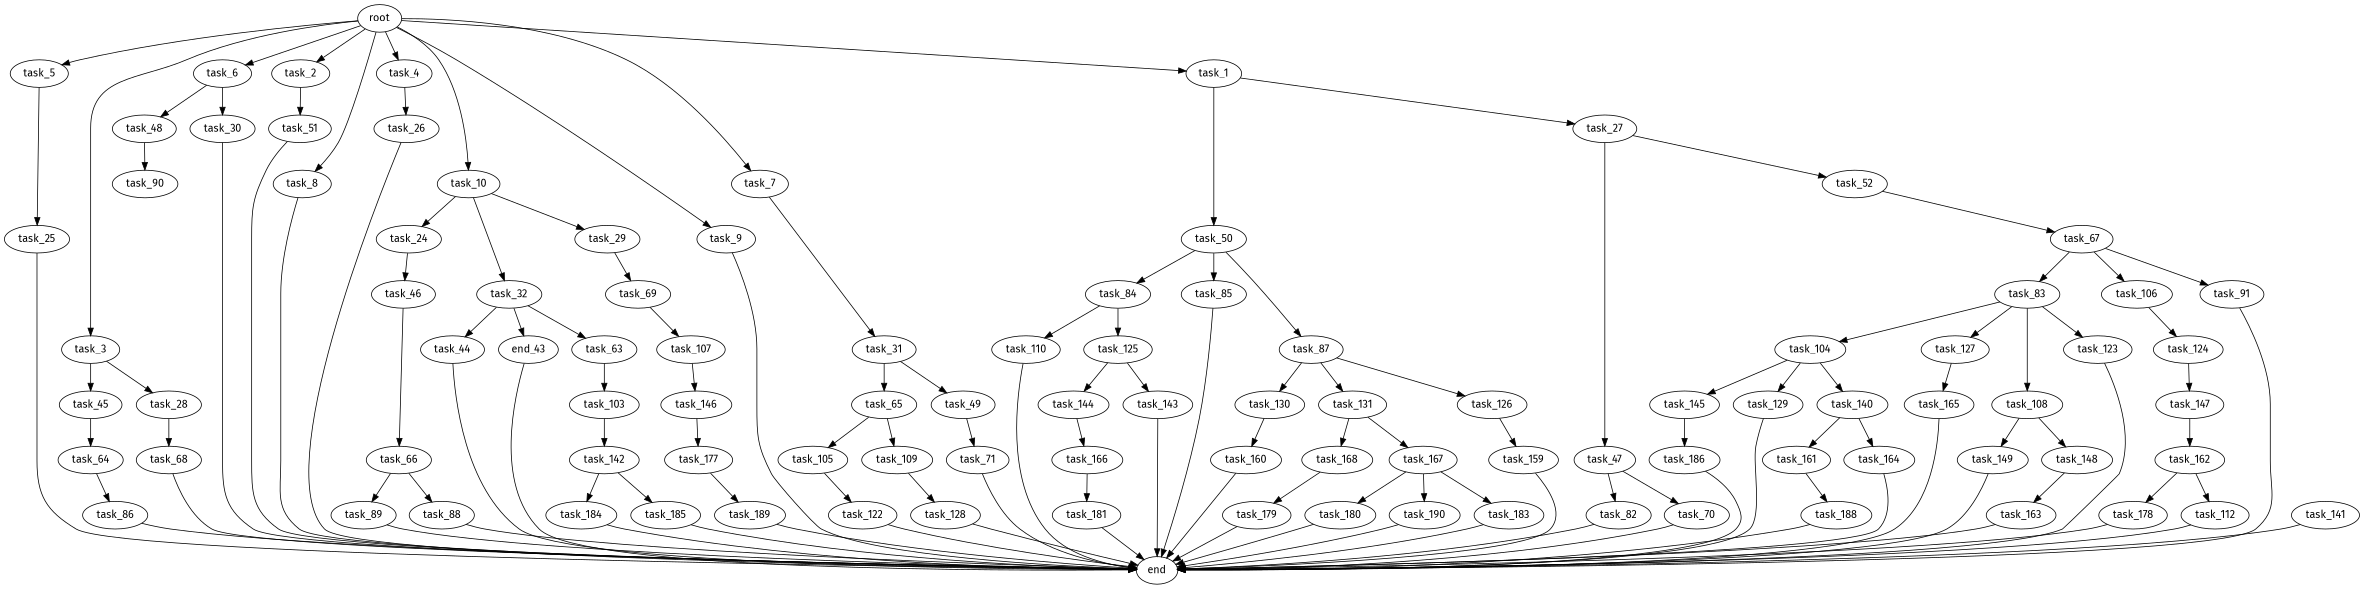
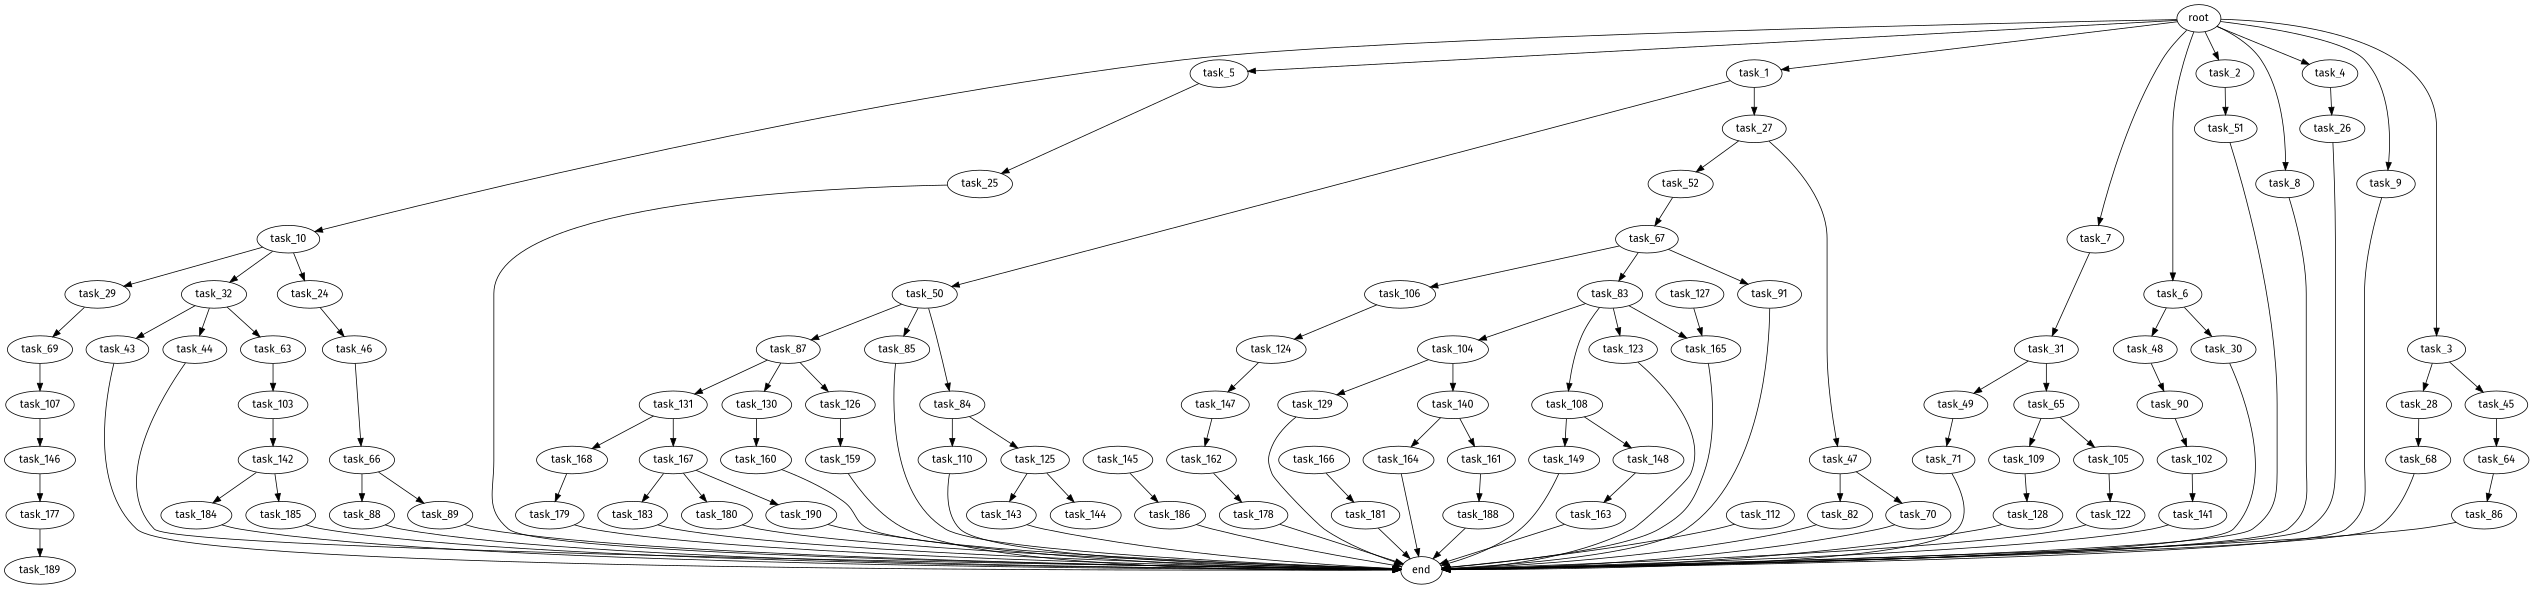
(1994, 320) -> (1654, 320)
(528, 350) -> (117, 350)
(1751, 376) -> none
(1079, 429) -> none
none -> (2192, 460)
(2201, 484) -> none
(952, 552) -> none
